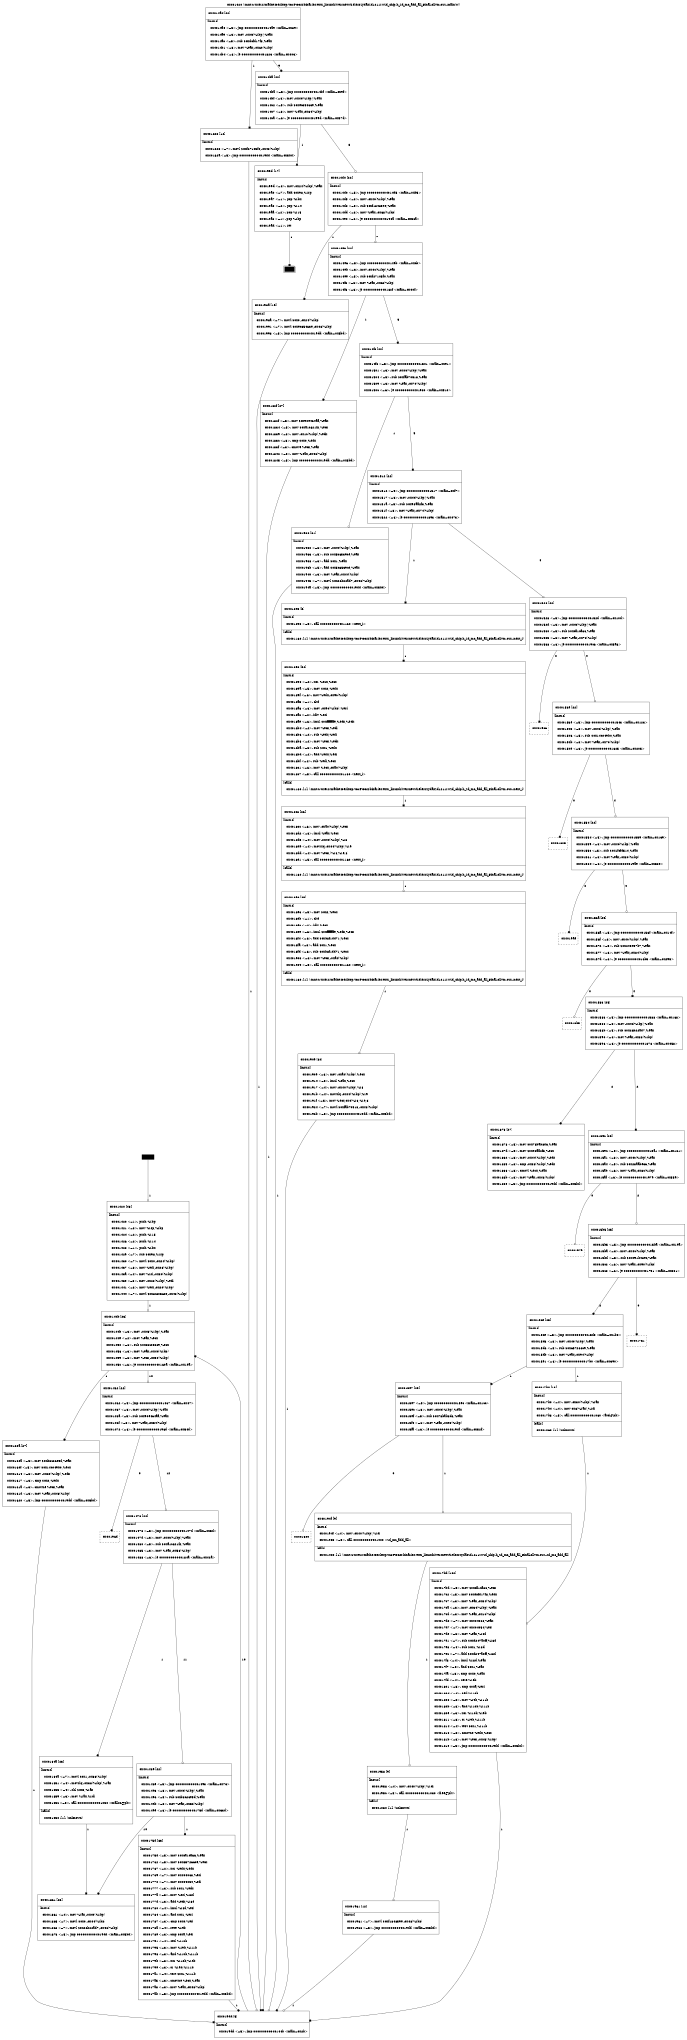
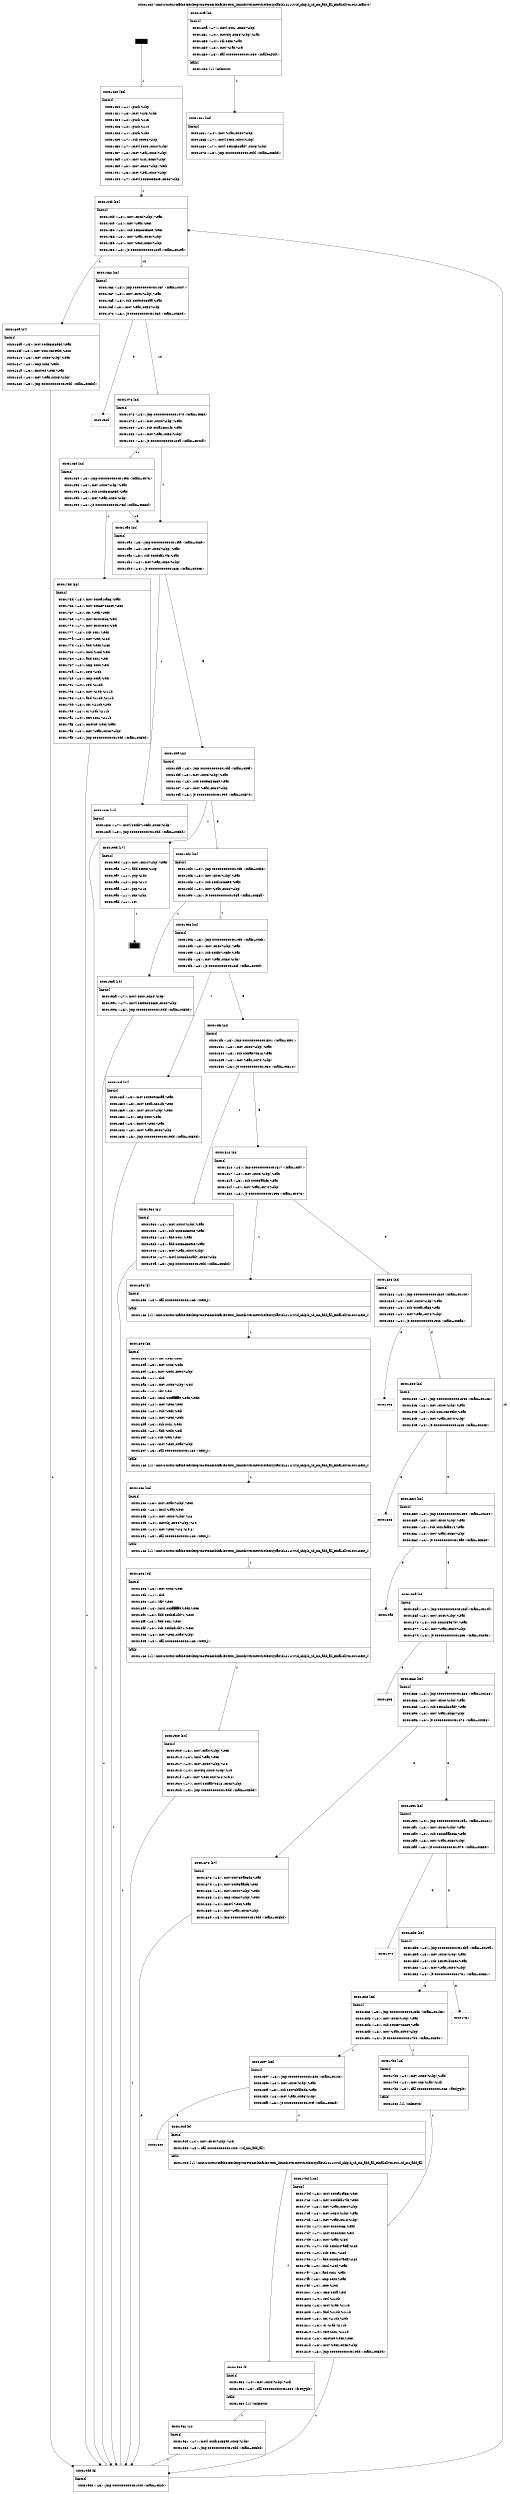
(148, 1305) -> (141, 190)
(130, 1659) -> (161, 483)
(123, 1852) -> (133, 516)
none -> (140, 2179)
